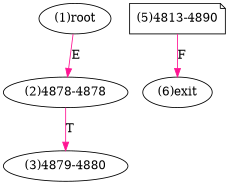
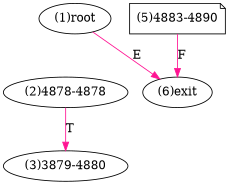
(177, 19) -> (177, 19)
(71, 51) -> (123, 53)
(66, 166) -> (66, 166)
